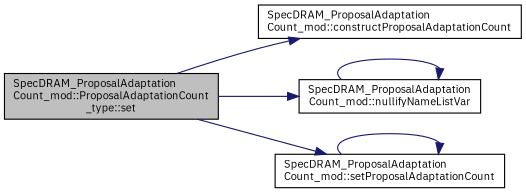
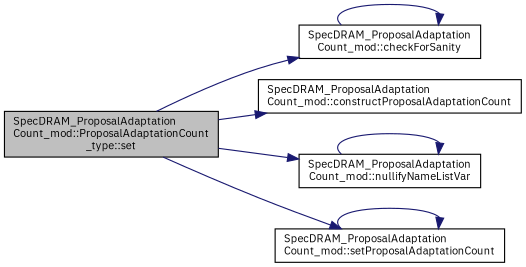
none -> (390, 42)
